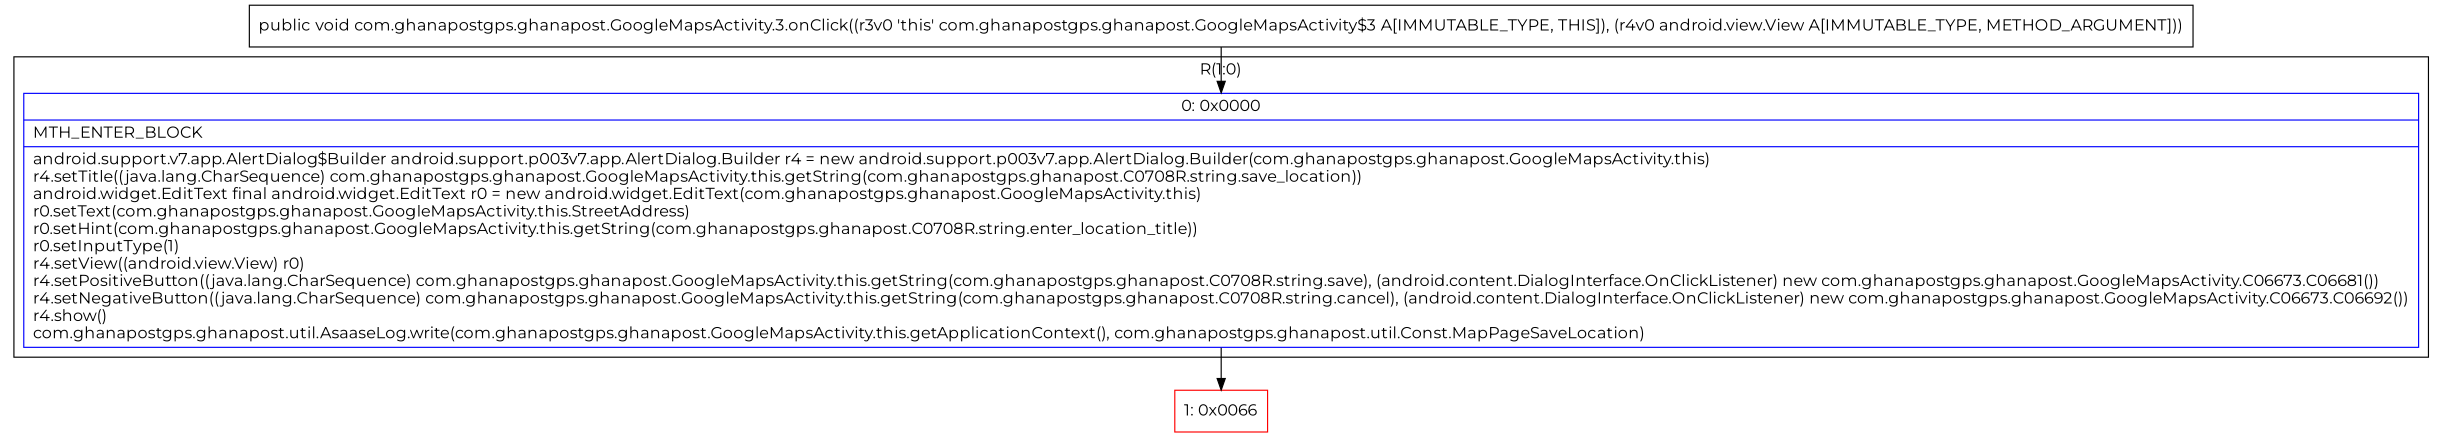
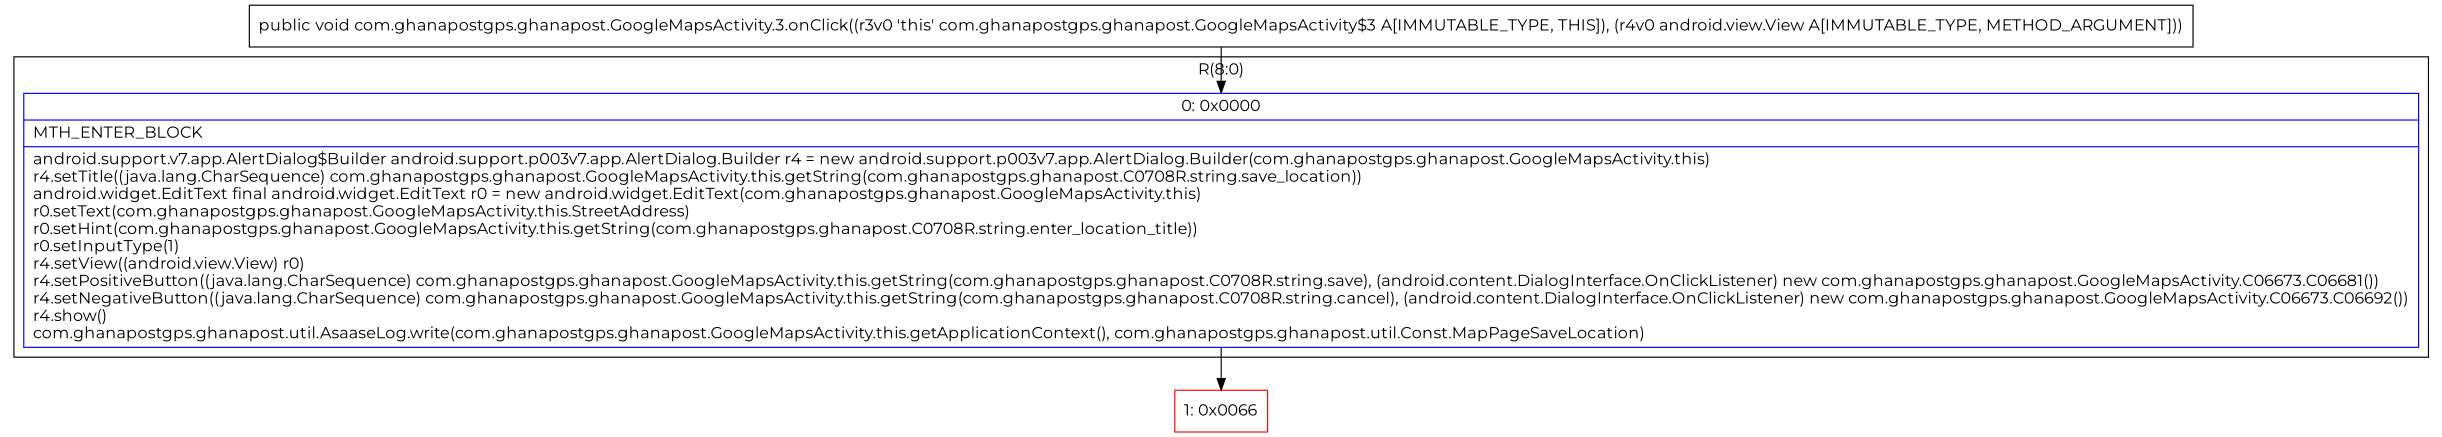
(1221, 70) -> (1221, 70)
